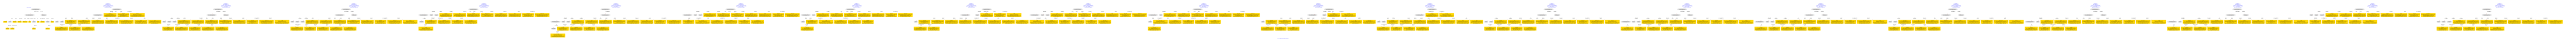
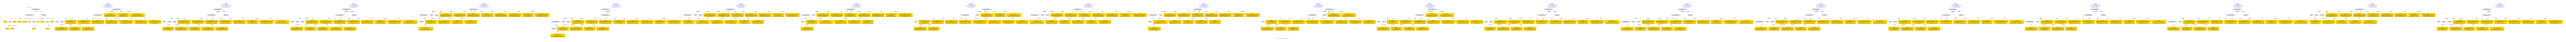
(30, 22) -> (30, 22)
